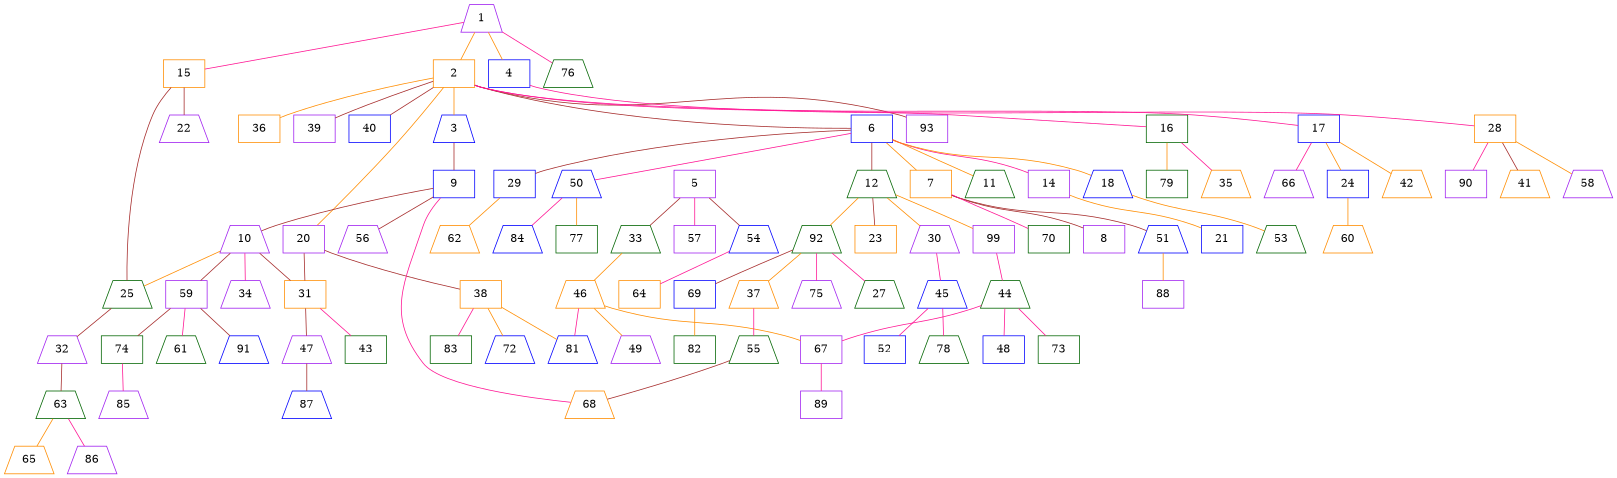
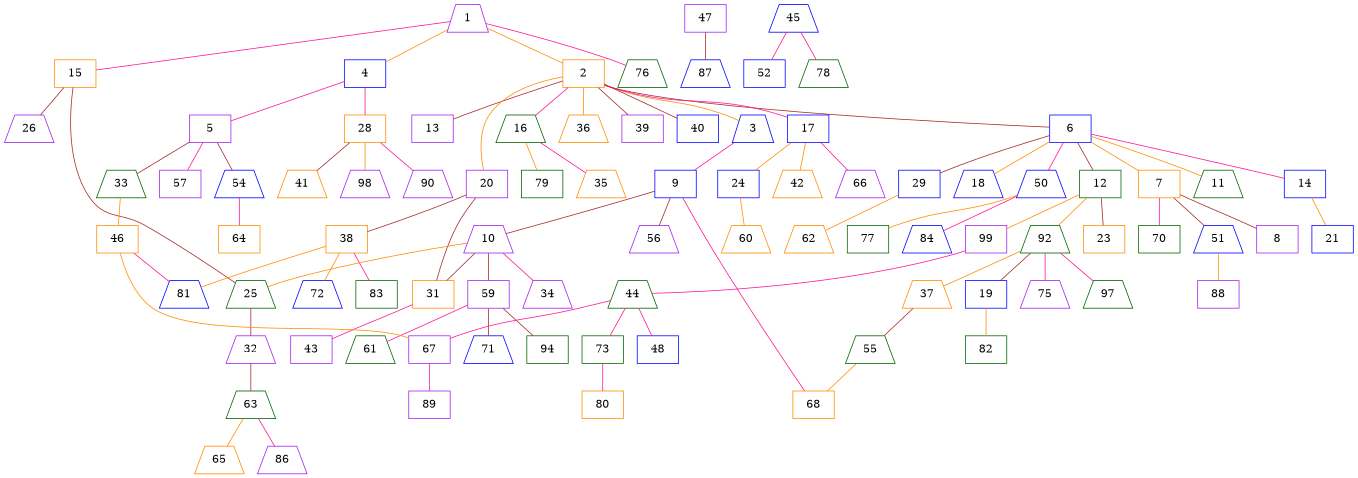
none -> (288, 101)
(184, 129) -> (29, 129)
(259, 129) -> (584, 129)
(927, 129) -> (433, 129)
(1167, 129) -> (521, 129)
(454, 156) -> (714, 156)
(872, 184) -> (1100, 184)
(1049, 184) -> (1305, 184)
(1466, 184) -> (428, 184)
(1588, 184) -> (365, 184)
(935, 239) -> none
(1281, 239) -> none
(580, 294) -> (117, 239)
(695, 294) -> (986, 294)
(880, 294) -> (1108, 294)
(306, 322) -> none
(754, 322) -> (899, 322)
(122, 350) -> (548, 350)
(244, 350) -> (488, 350)
(307, 350) -> (705, 18)
(366, 350) -> (311, 350)
(636, 350) -> none
(669, 381) -> (842, 377)
(124, 405) -> none
(590, 405) -> (814, 405)
none -> (603, 405)
